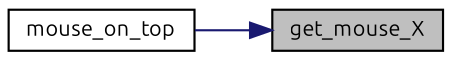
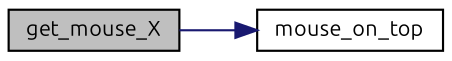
(222, 30) -> (207, 30)
